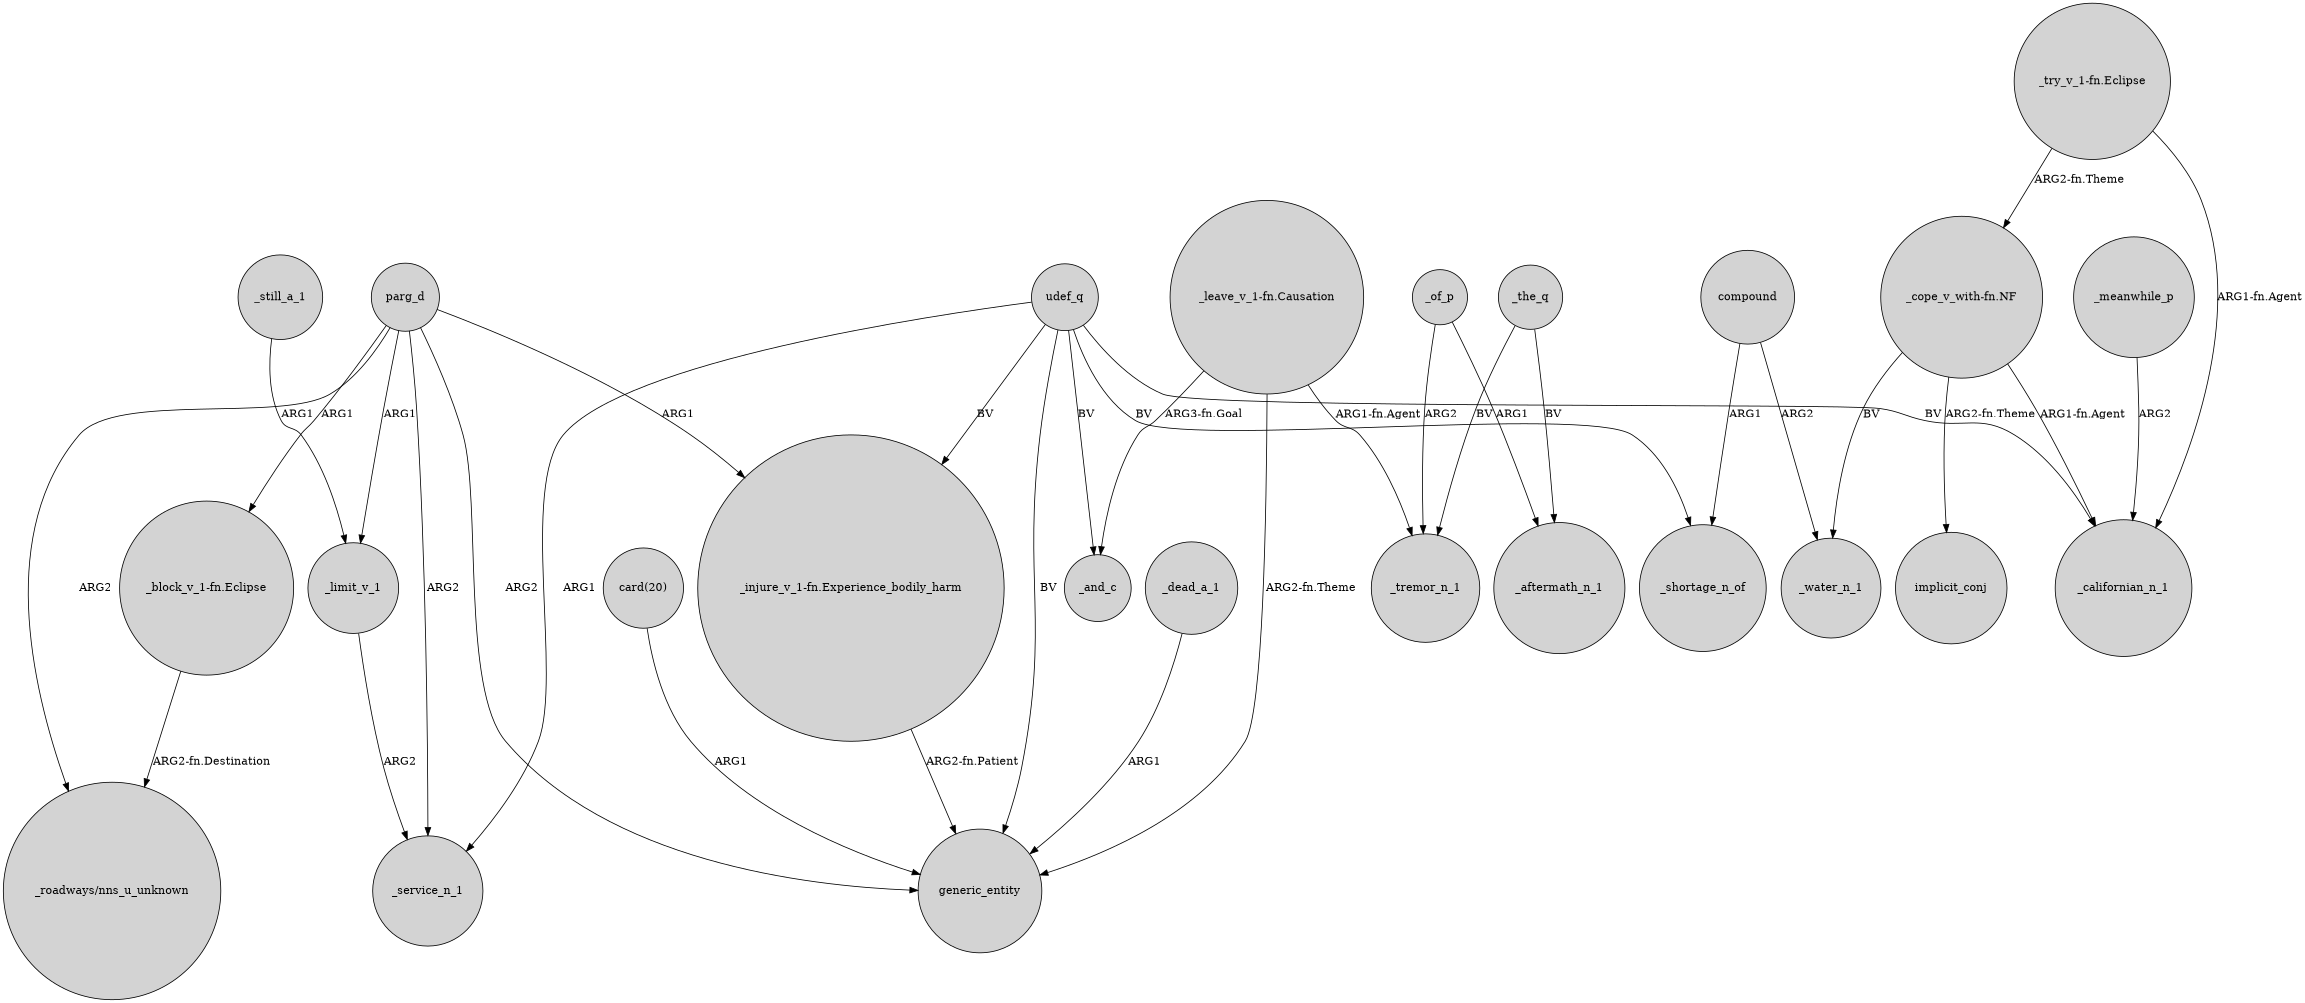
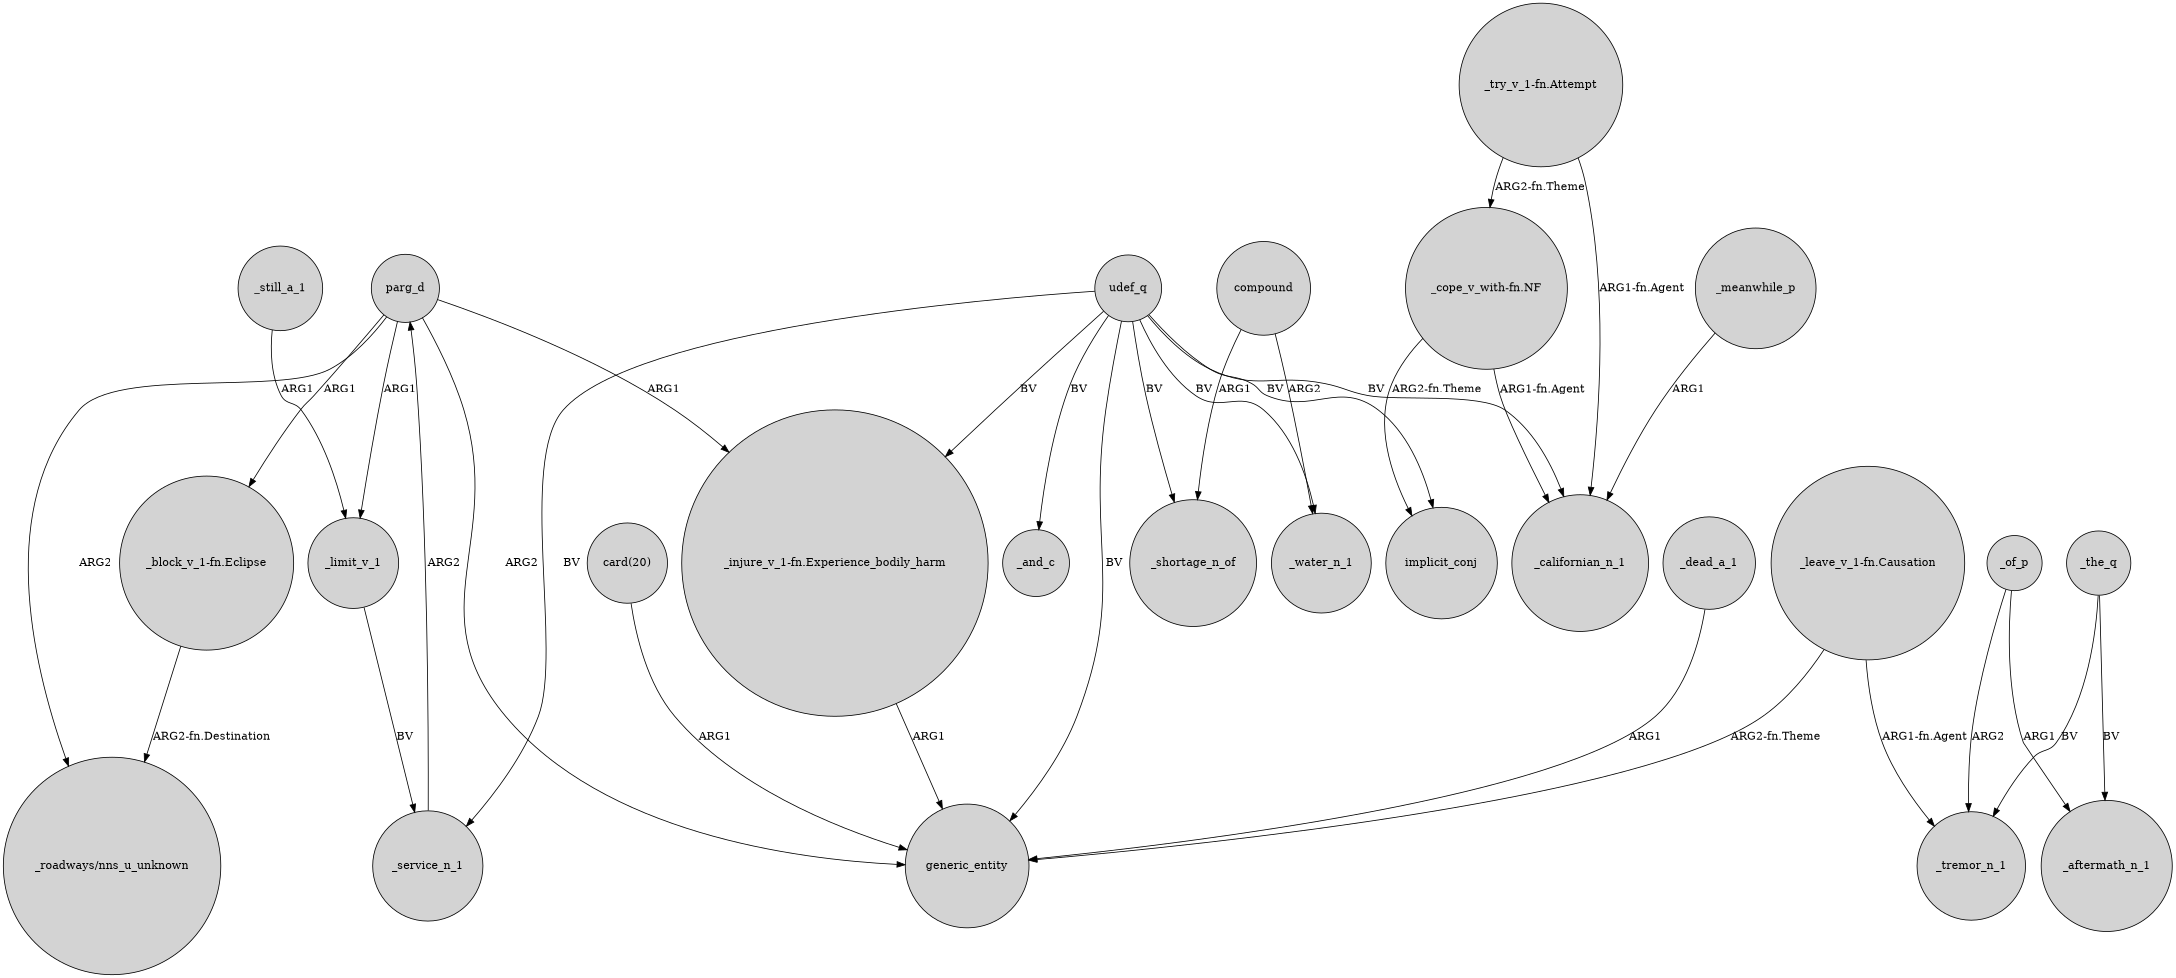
(2092, 81) -> (1541, 85)
none -> (1304, 401)
(2155, 415) -> (1689, 390)
(1852, 435) -> (1237, 401)
(1131, 446) -> none
(424, 579) -> (425, 570)
(580, 588) -> (572, 563)
(400, 762) -> (405, 737)
(972, 762) -> (929, 737)
